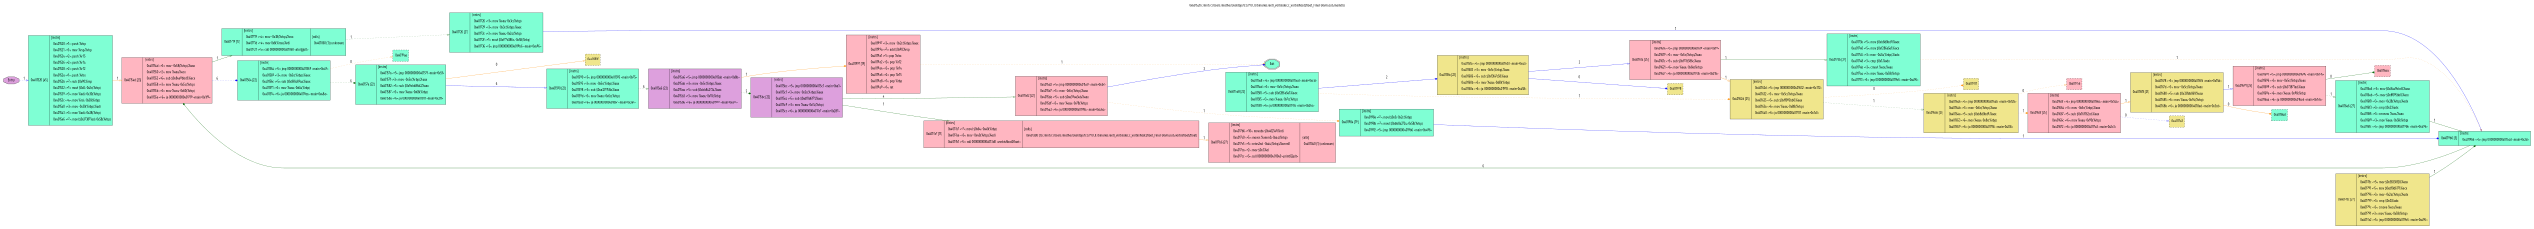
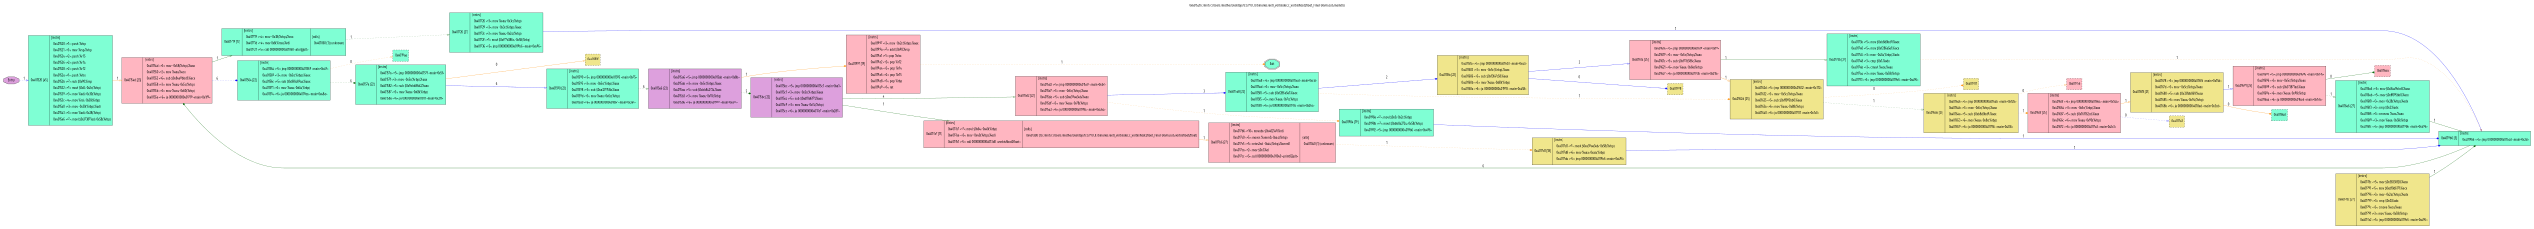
(1185, 74) -> (1165, 94)
none -> (1579, 151)
